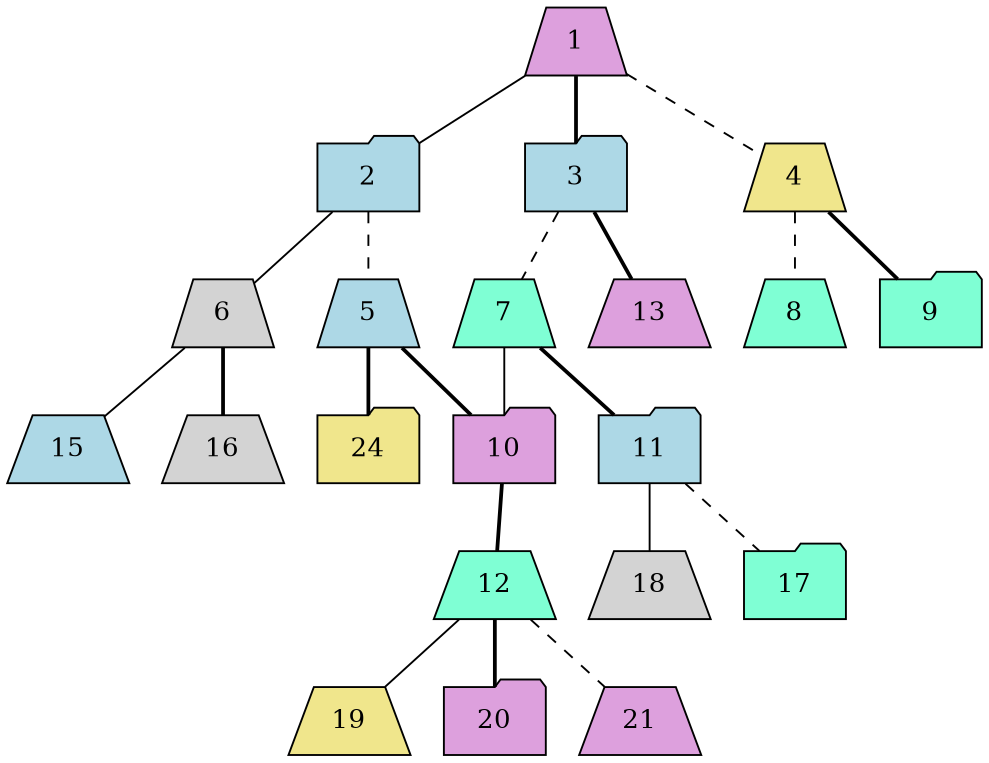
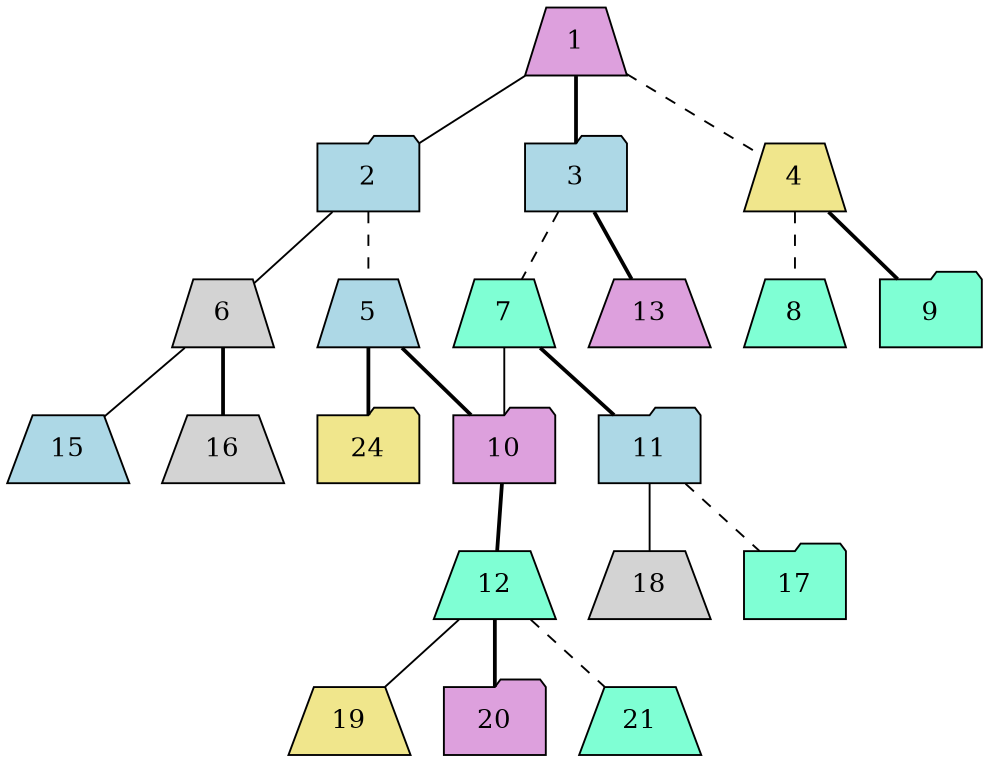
(640, 721) -> (640, 721)
